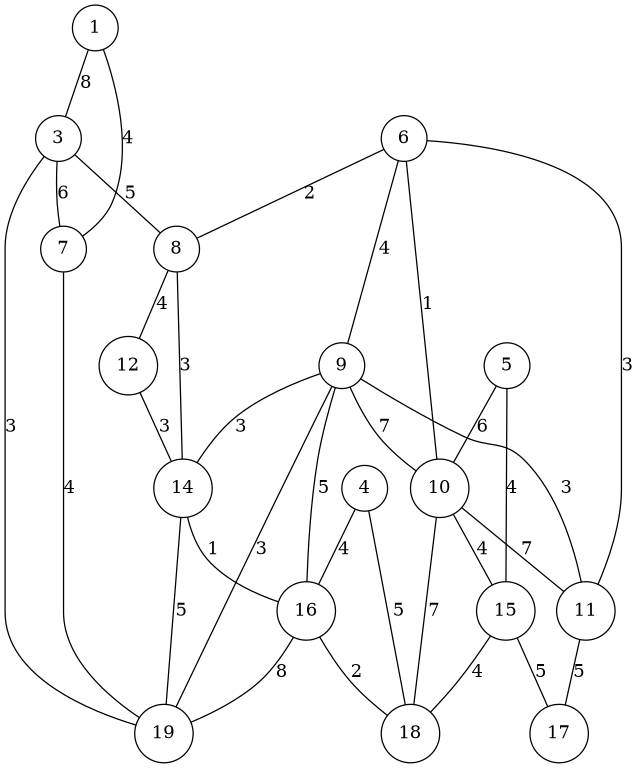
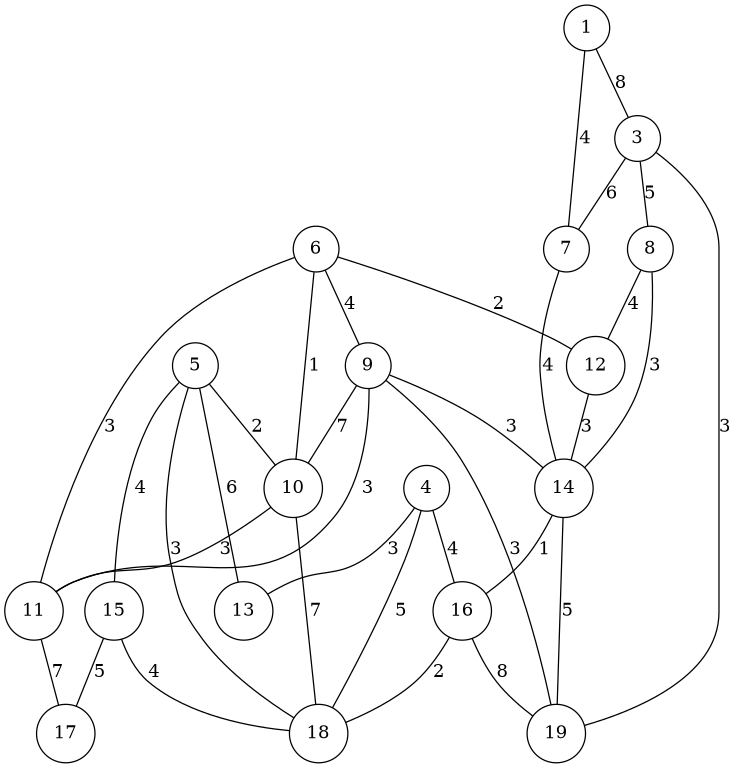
(291, 194) -> (457, 298)
(483, 427) -> (258, 427)
(314, 484) -> none
(64, 510) -> (540, 365)
(473, 550) -> none
(527, 550) -> (226, 550)
none -> (173, 576)
none -> (244, 611)
(580, 672) -> (58, 672)
